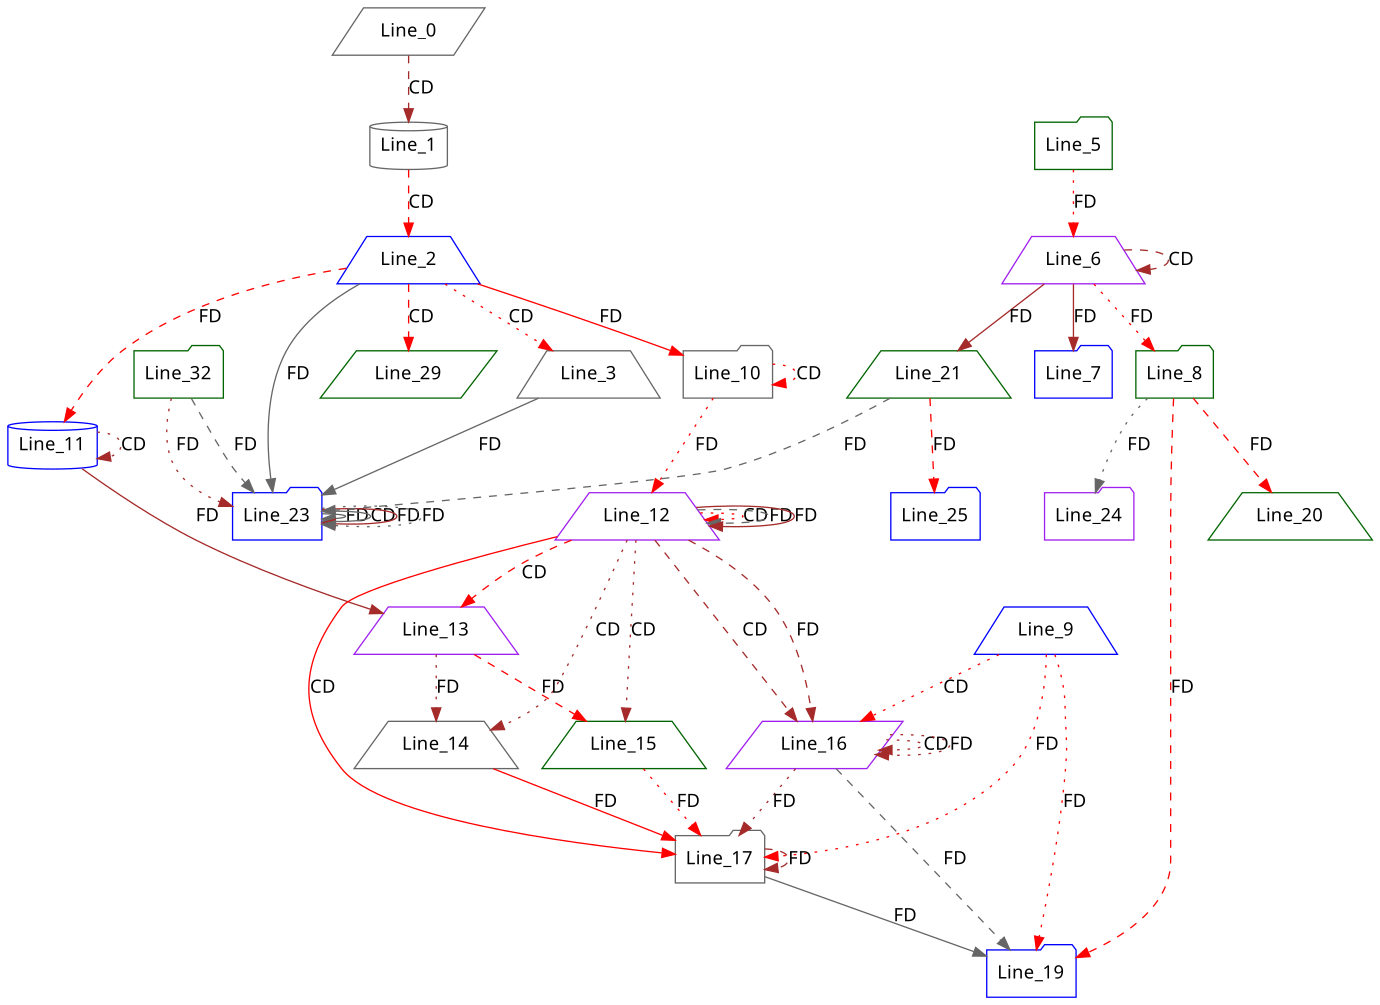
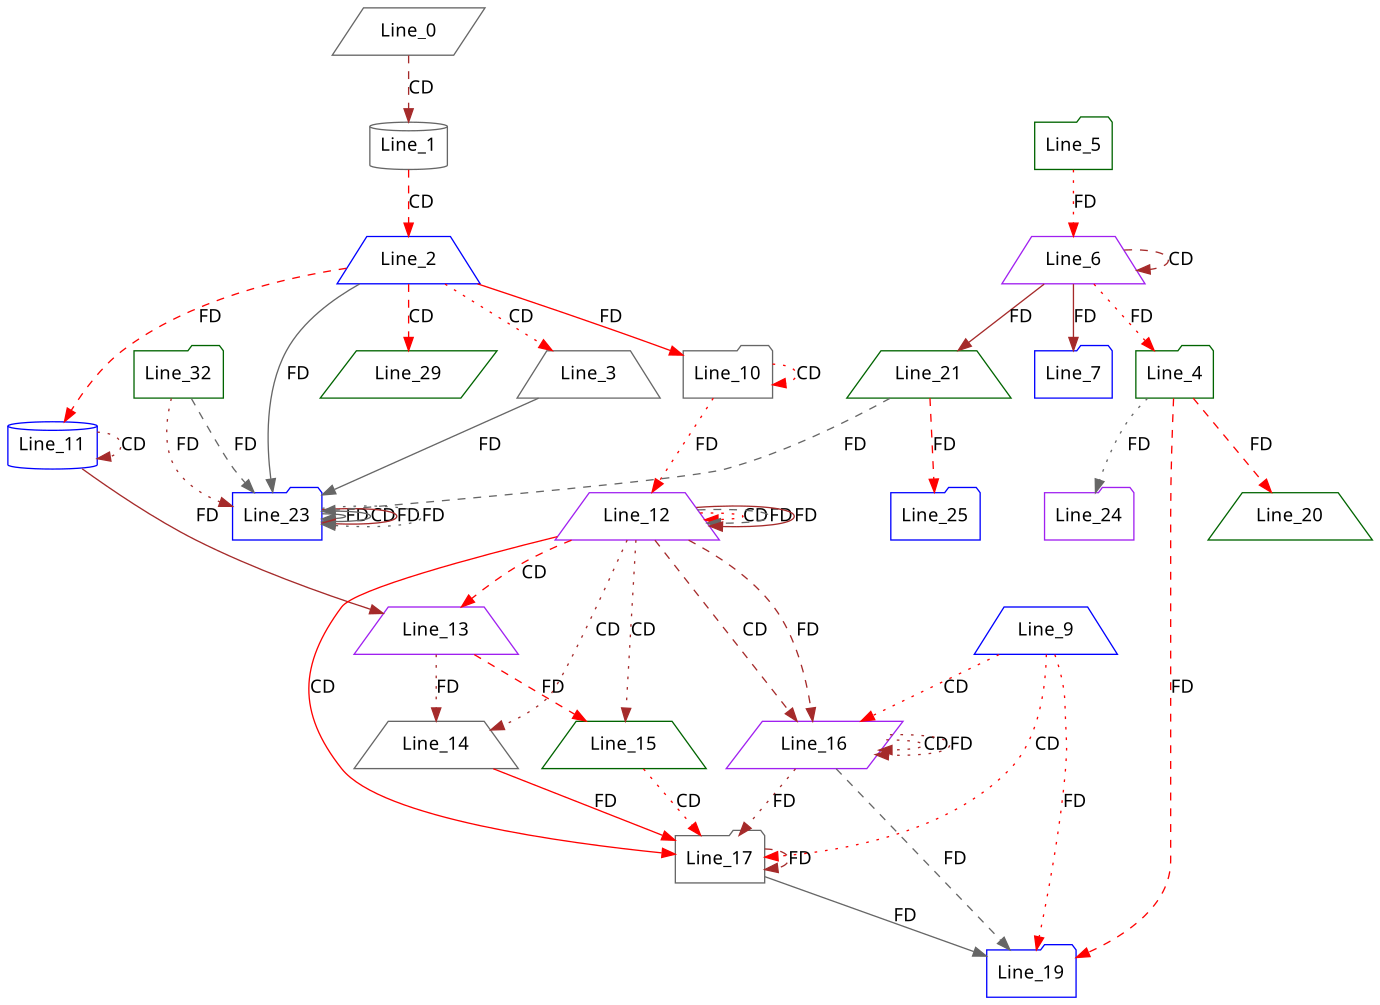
(1175, 374) -> (1175, 374)
(1048, 745) -> (1048, 745)
(689, 802) -> (689, 802)
